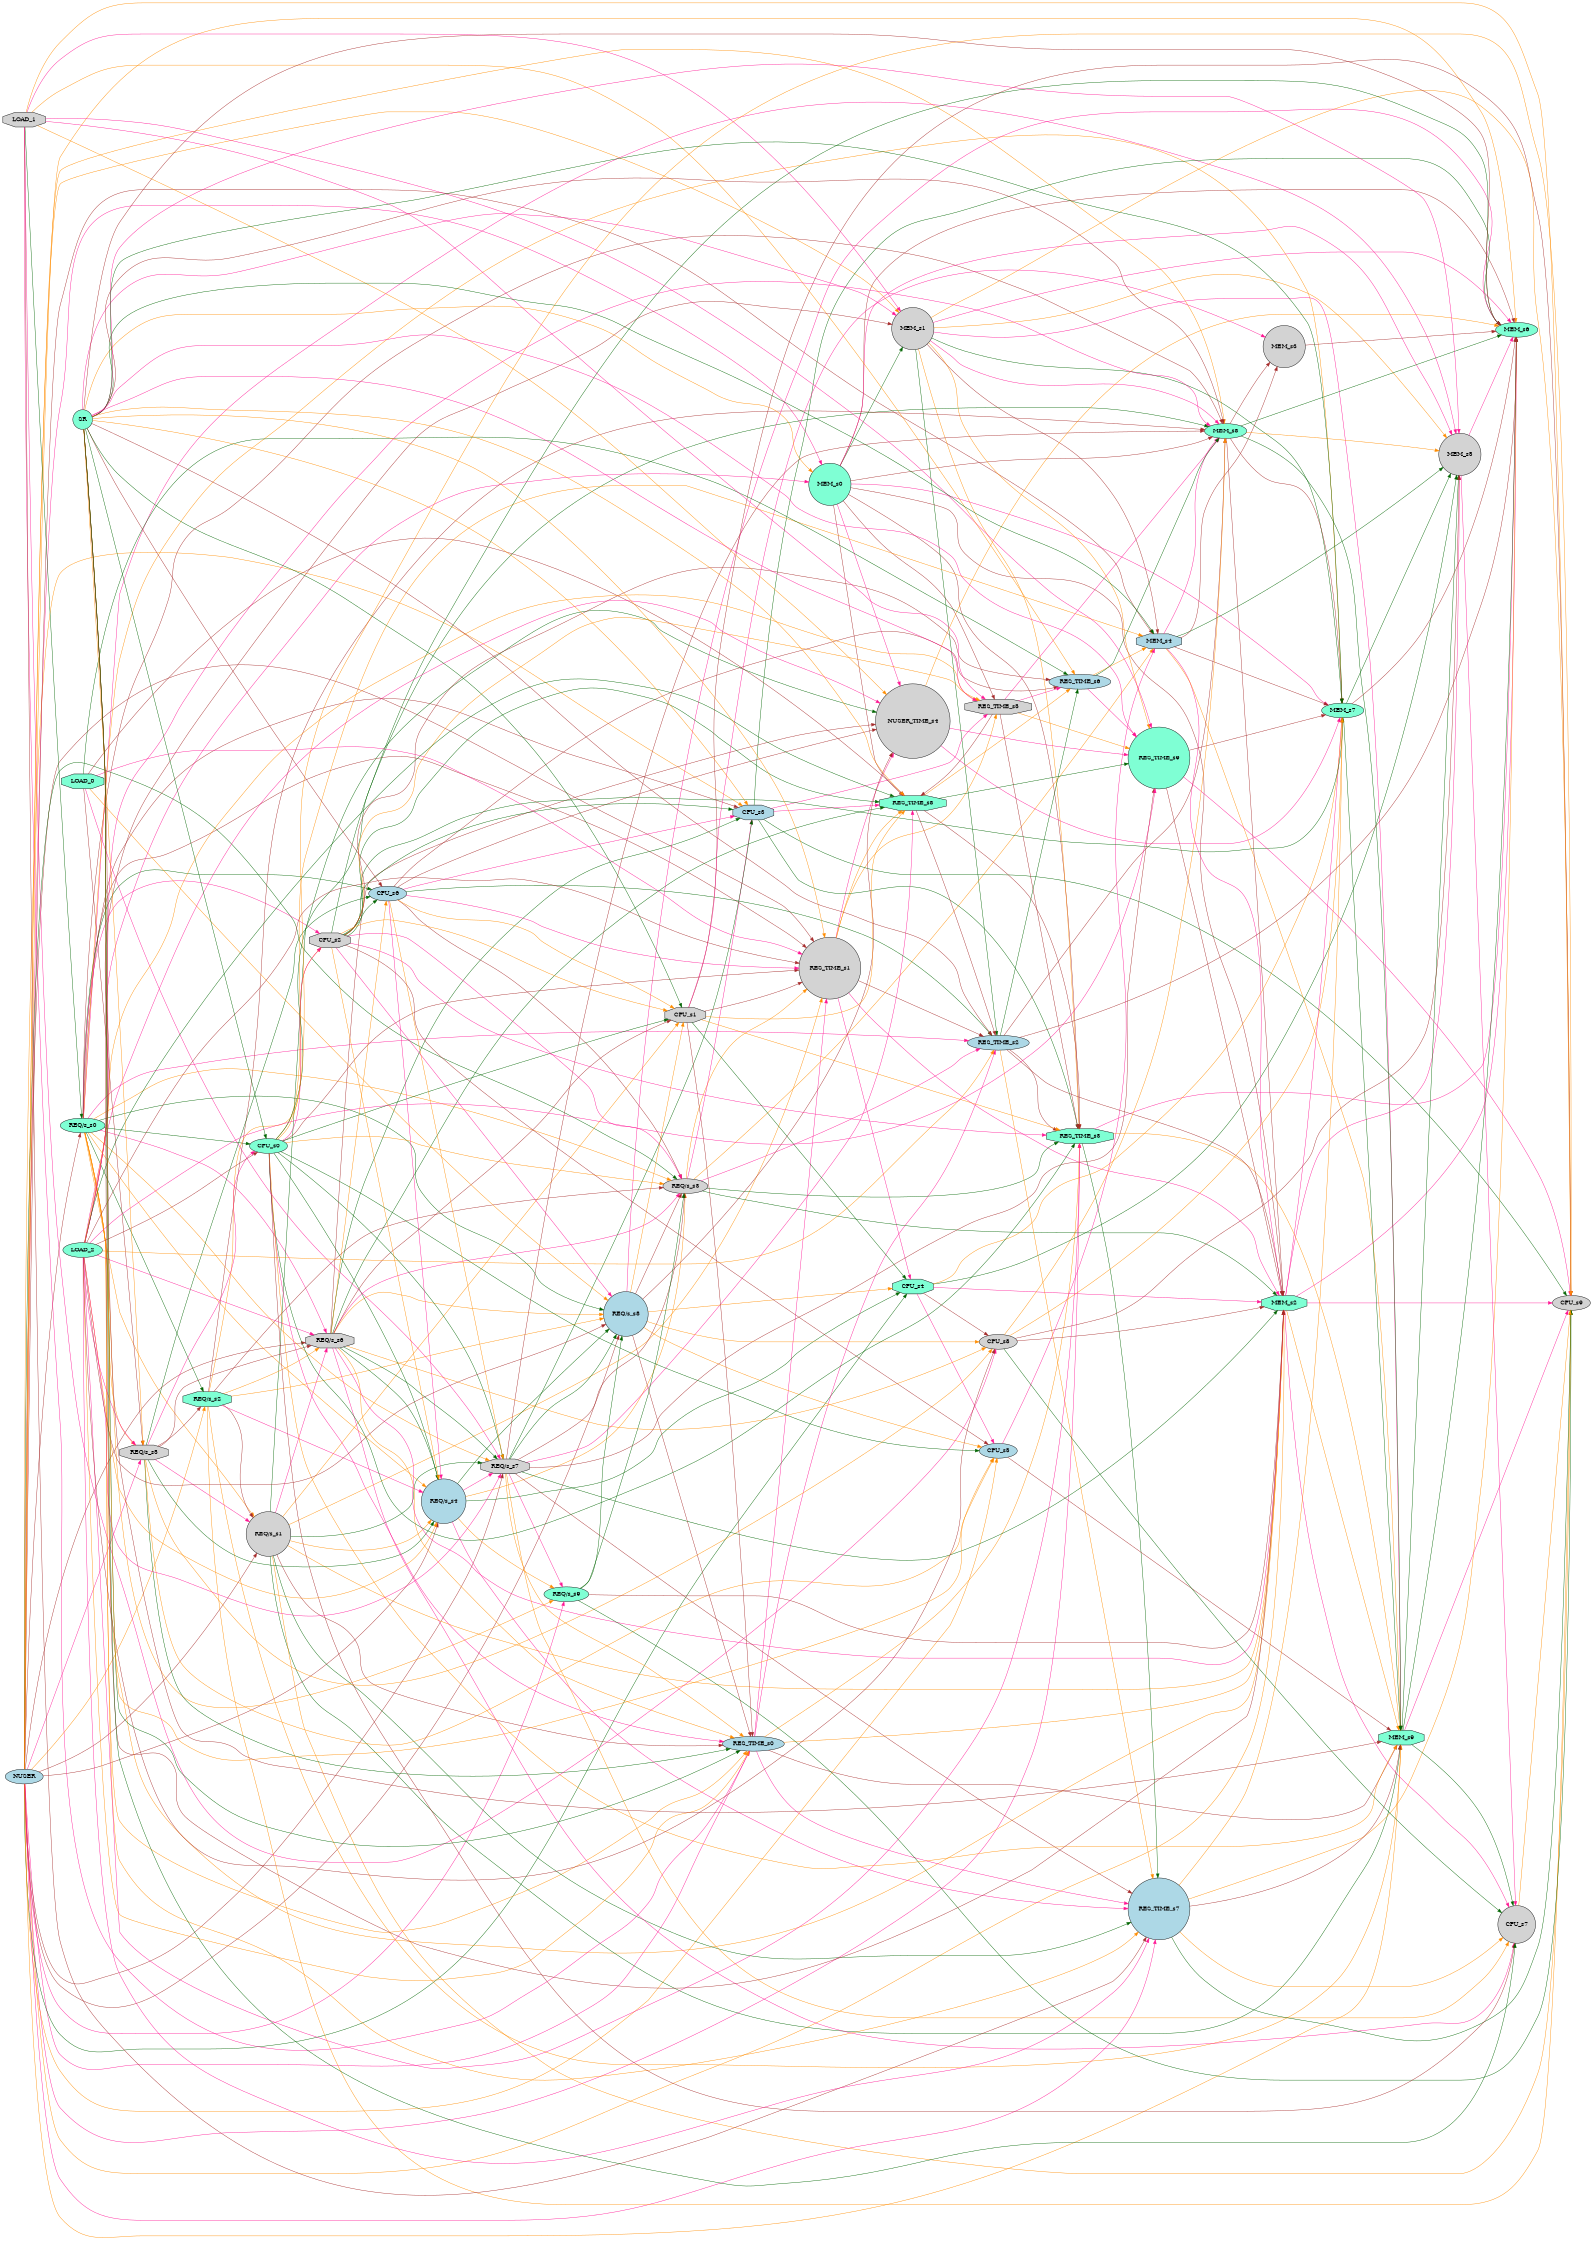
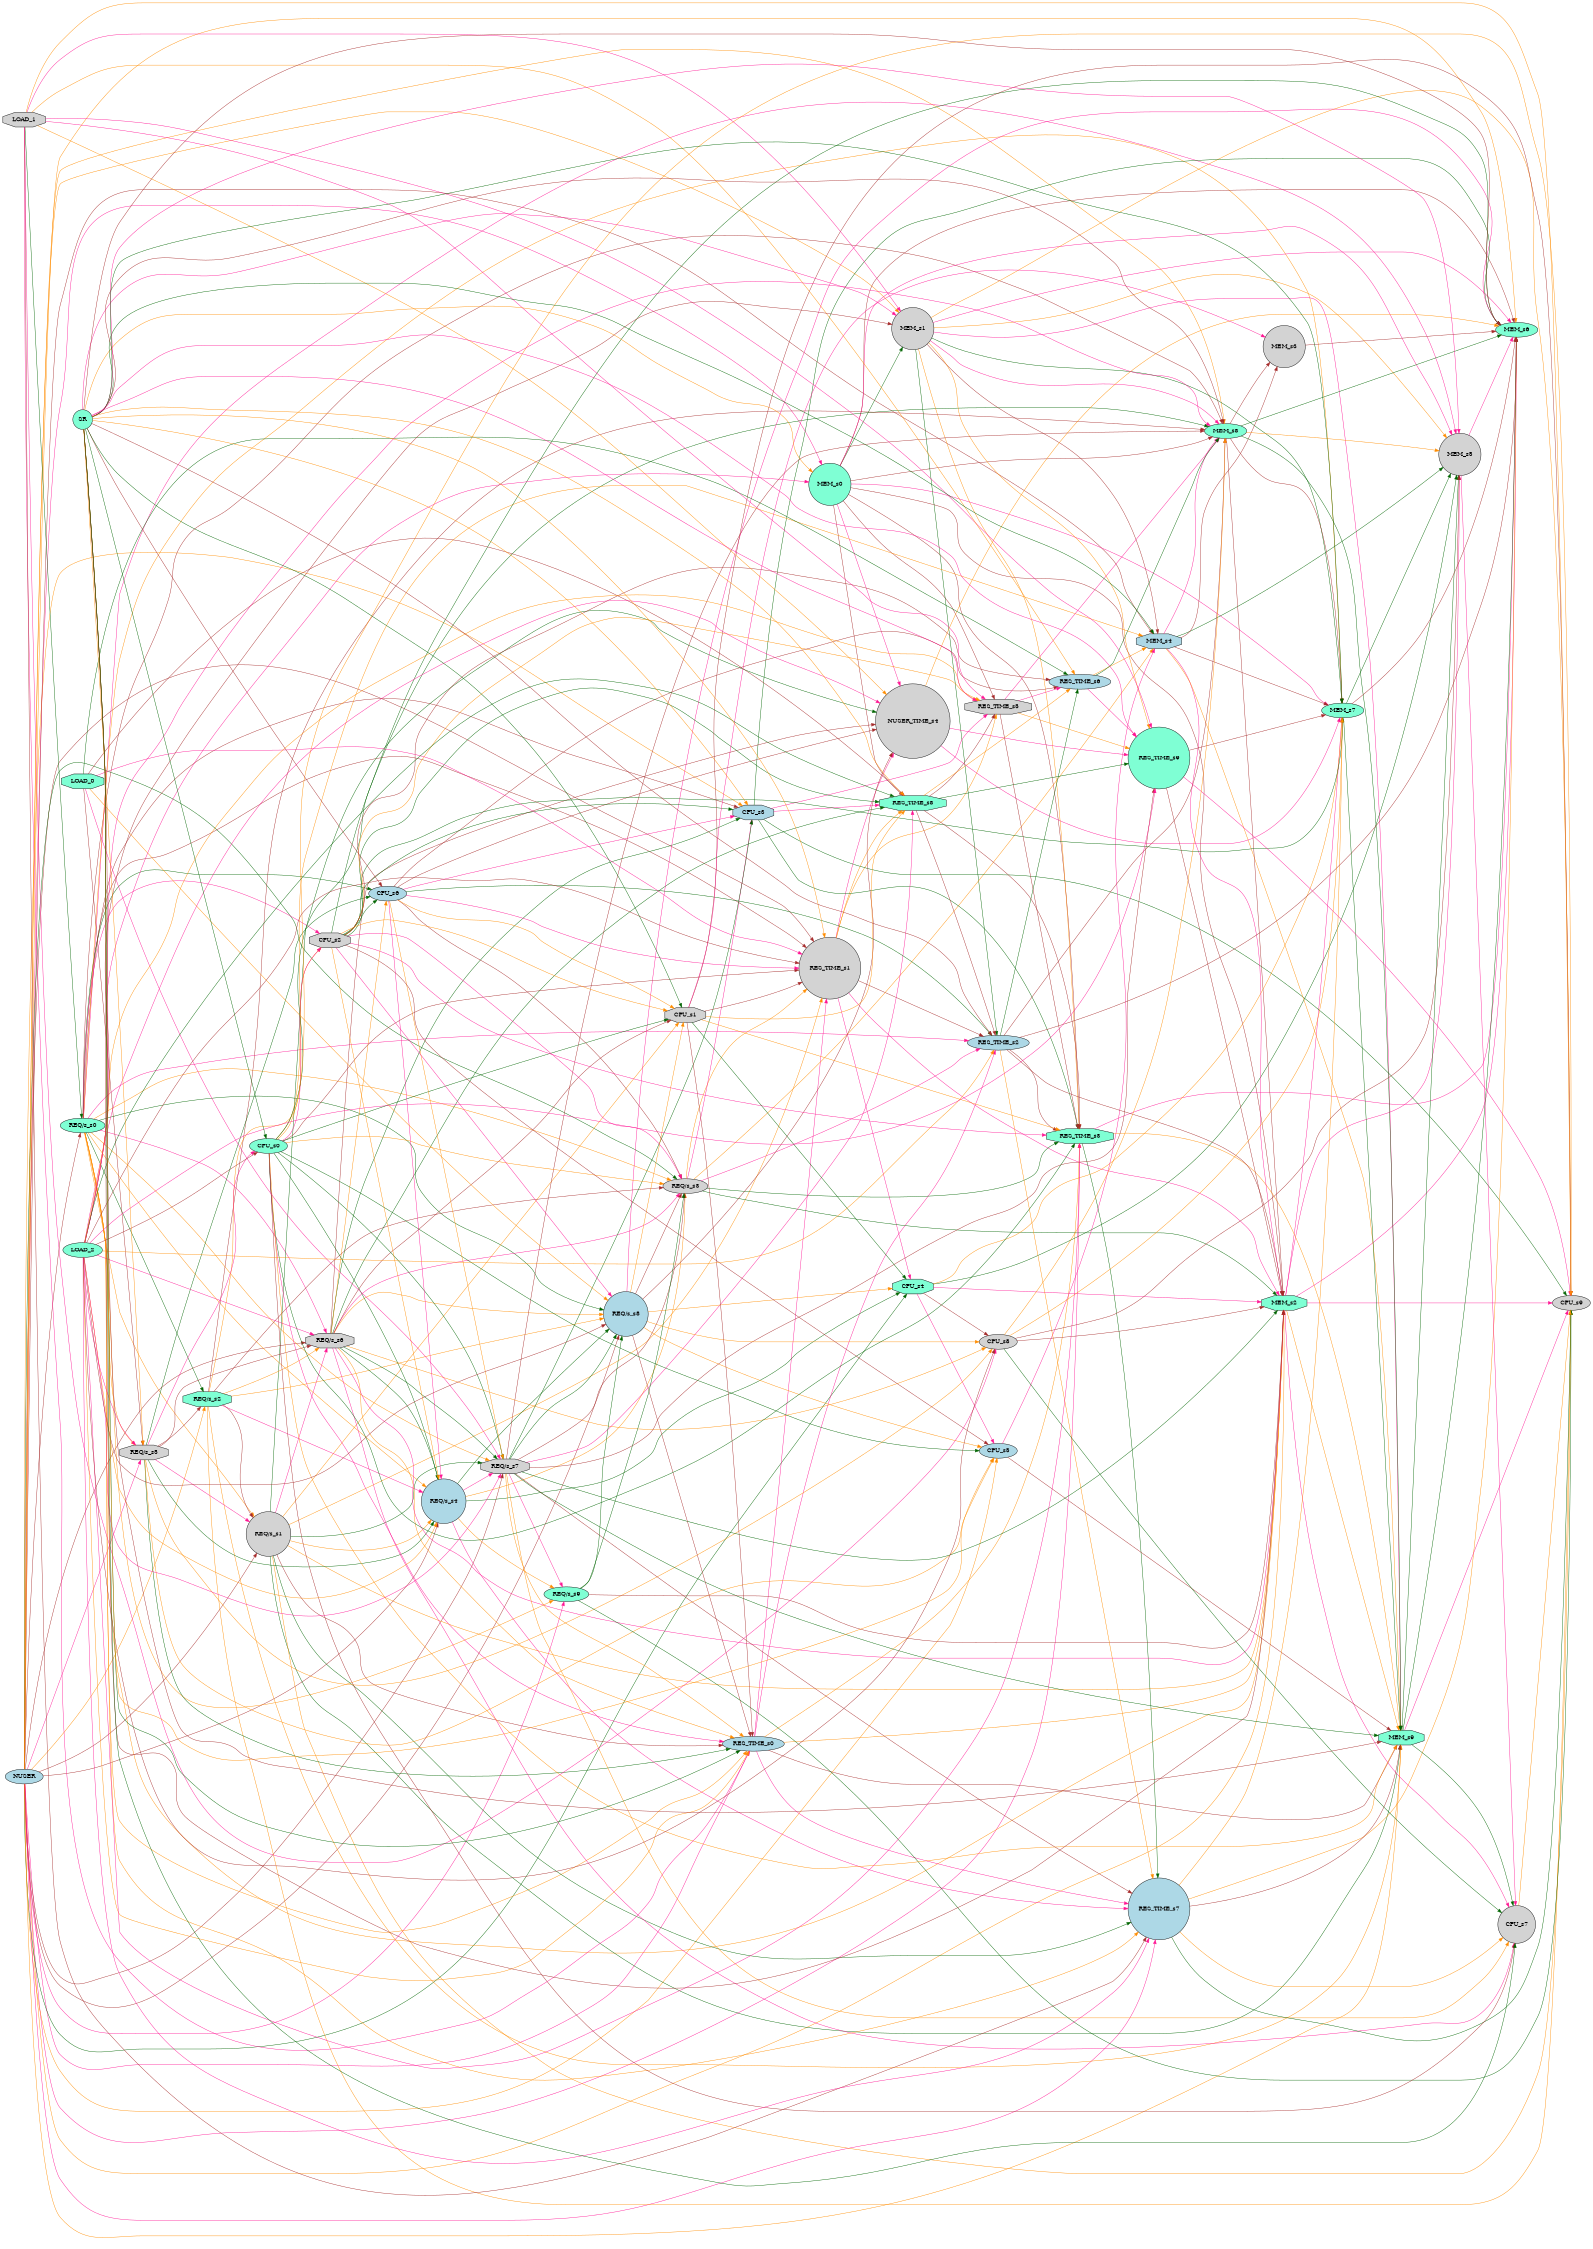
(967, 751) -> (967, 759)
(175, 1136) -> none
none -> (905, 1652)
